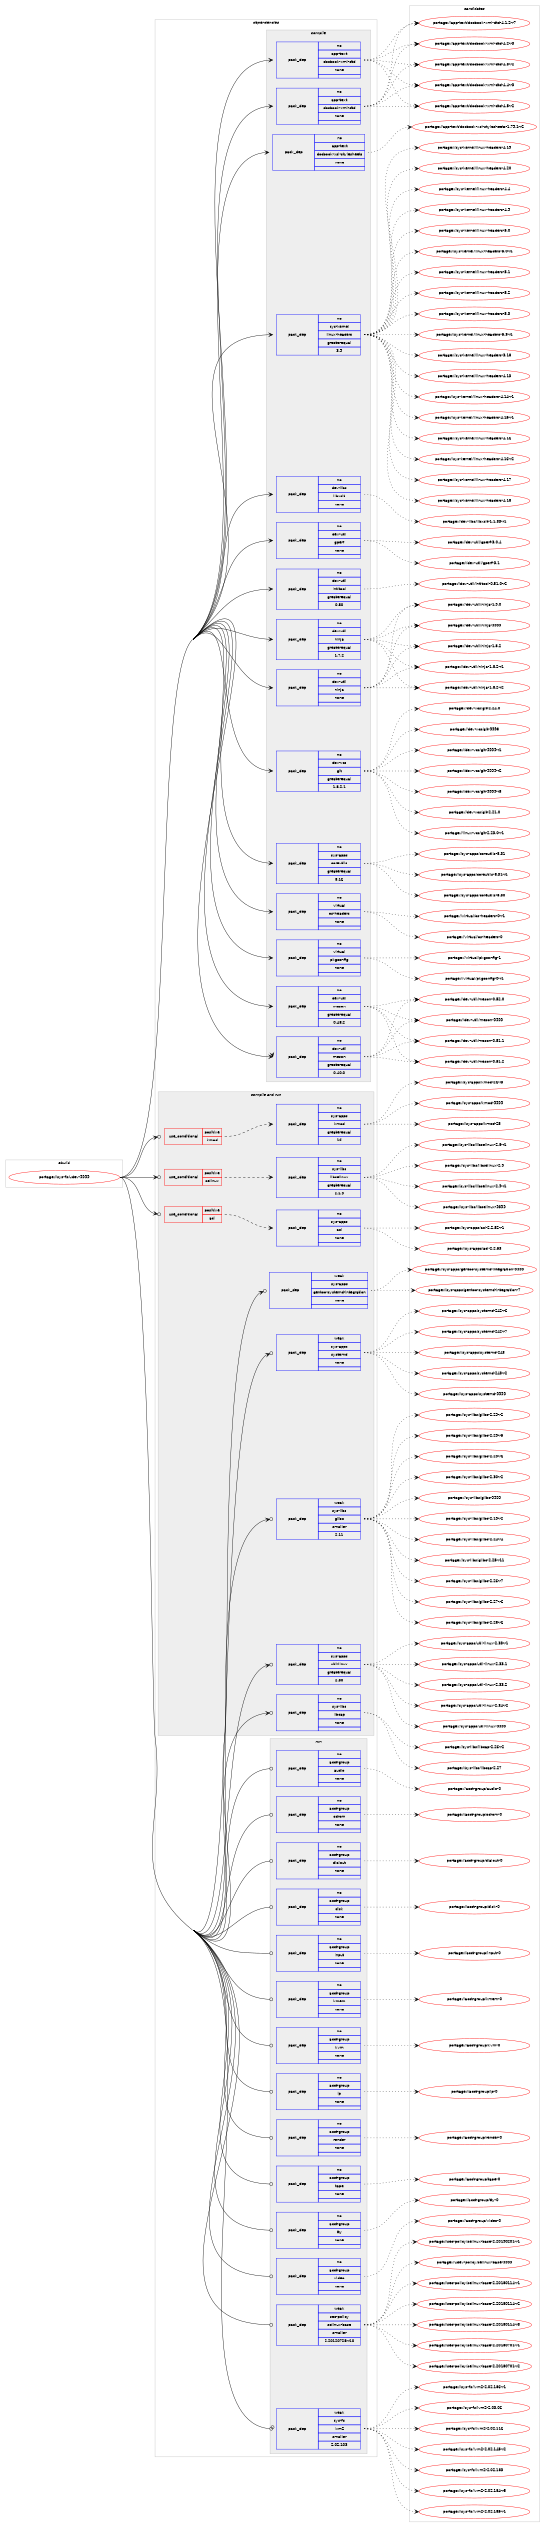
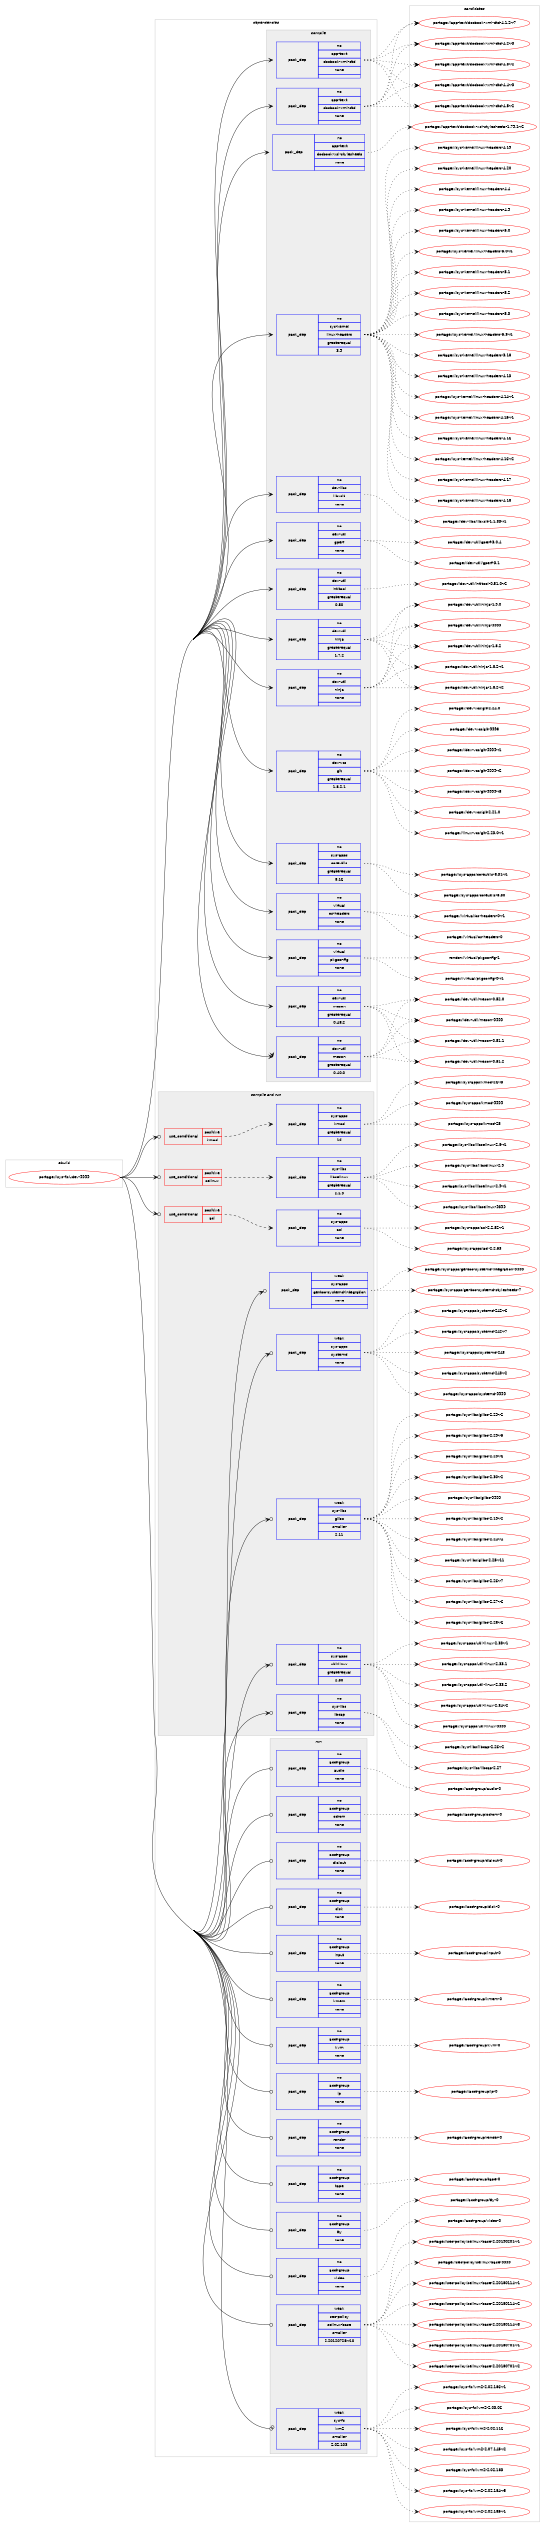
(474, 854) -> none
(474, 958) -> (474, 958)
(474, 1290) -> (474, 1290)
(474, 2263) -> (474, 2263)
(474, 2450) -> (474, 2450)
